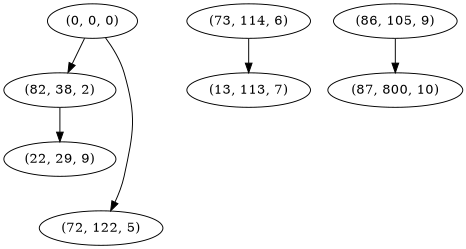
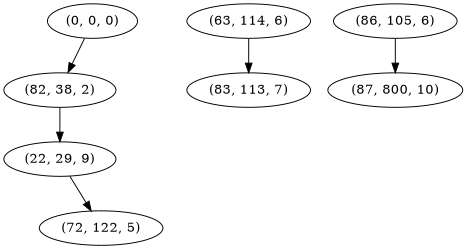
(249, 21) -> (249, 21)
(395, 21) -> (395, 21)
(249, 90) -> (249, 90)
(132, 118) -> (78, 189)
